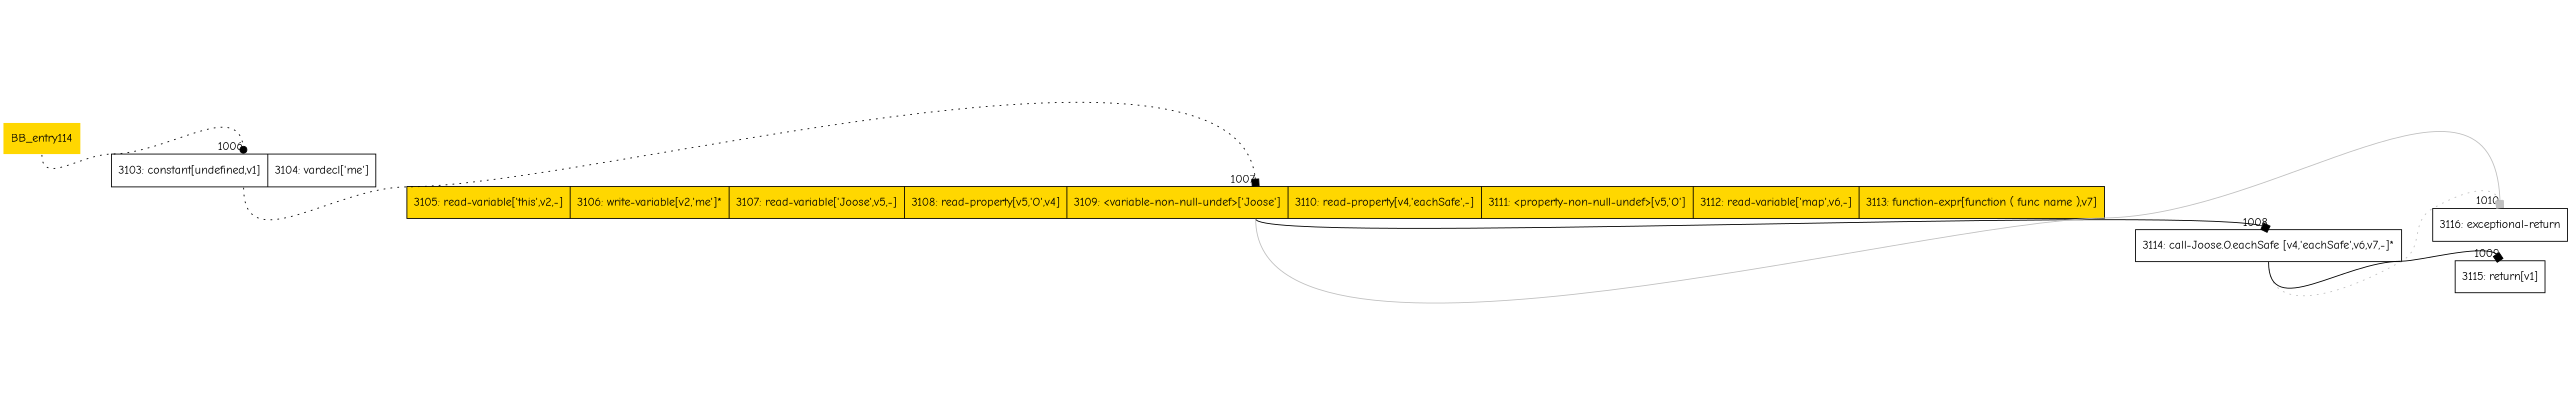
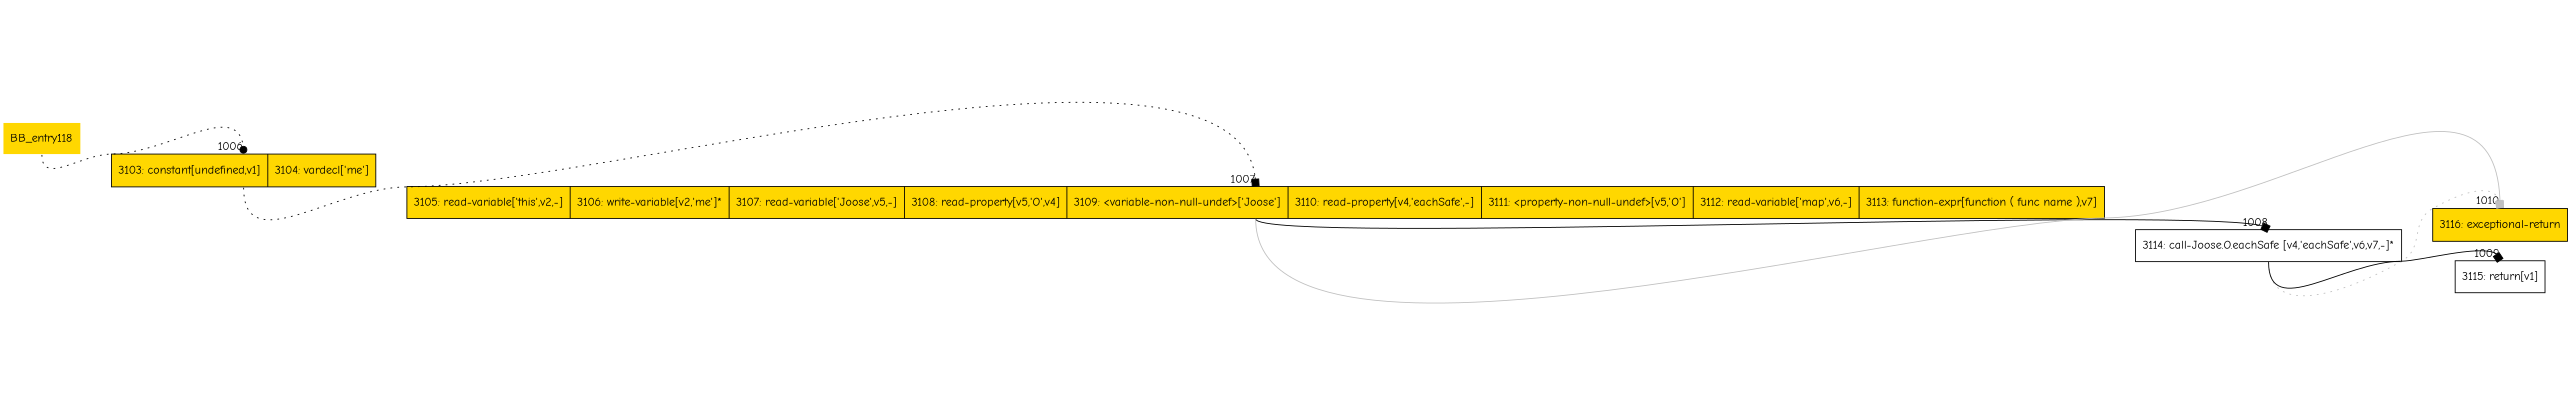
(42, 139) -> (42, 139)
(244, 170) -> (244, 170)
(2500, 225) -> (2500, 225)
